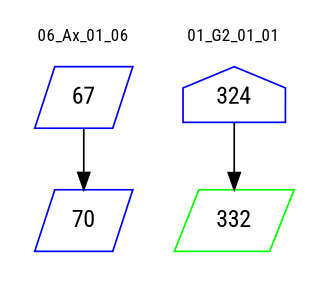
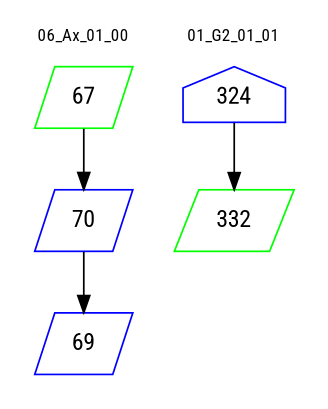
(84, 37) -> (84, 37)
(84, 97) -> (84, 97)
none -> (84, 344)
